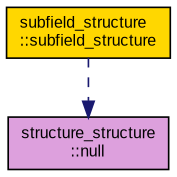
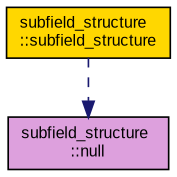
(88, 143) -> (88, 143)
